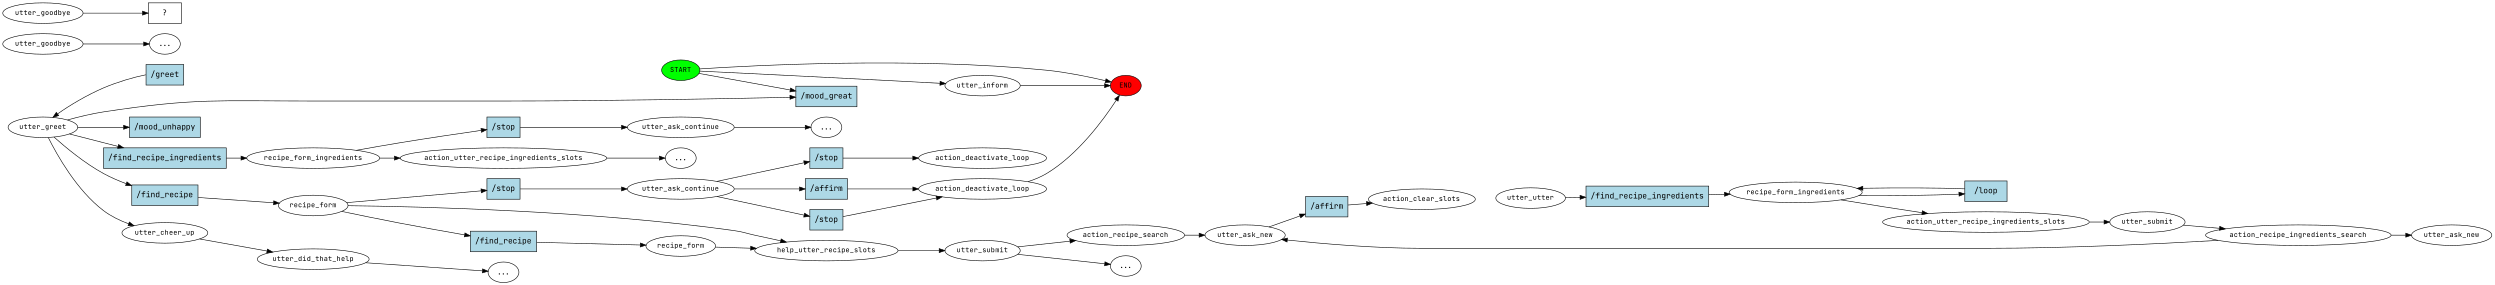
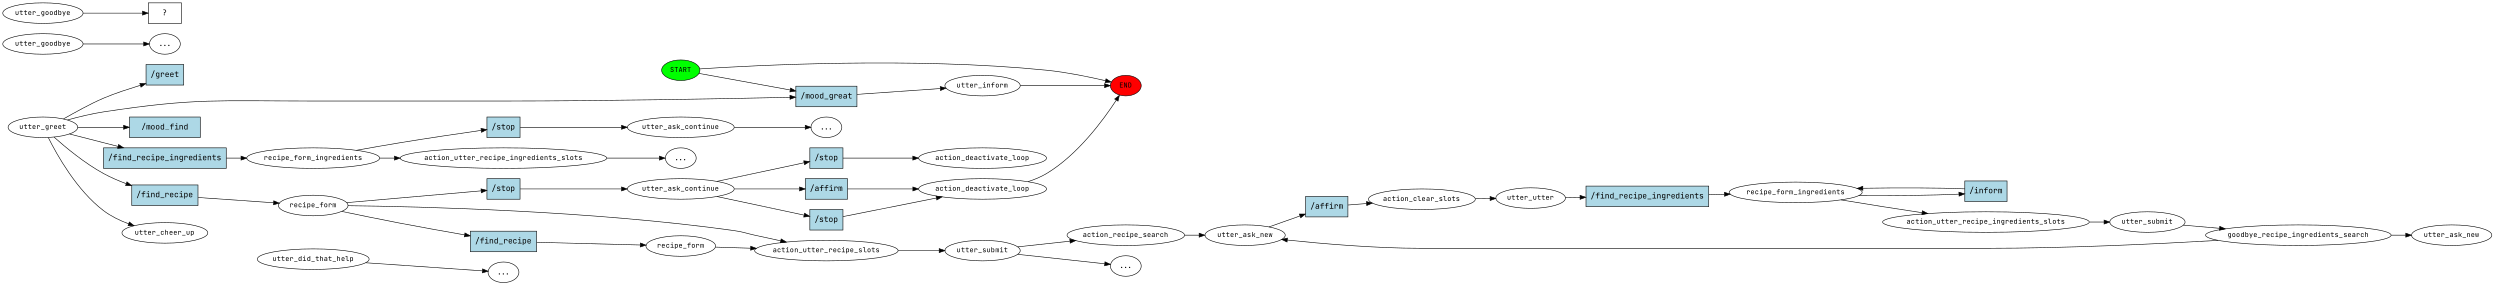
(820, 77) -> (899, 91)
(100, 90) -> (101, 99)
(165, 127) -> (165, 127)
(1986, 191) -> (1986, 191)
none -> (1483, 199)
(2298, 235) -> (2298, 235)
(233, 245) -> none
(826, 251) -> (826, 251)
